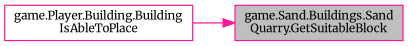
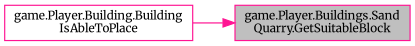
(319, 23) -> (323, 23)
